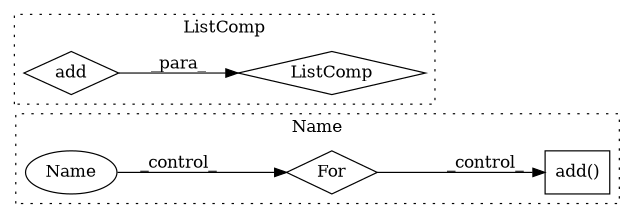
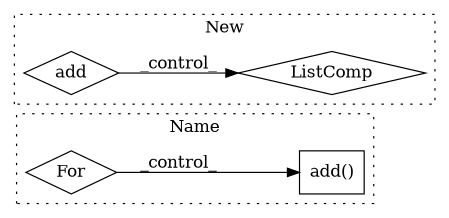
(225, 28) -> (225, 28)
(178, 64) -> (178, 64)
(71, 172) -> none
